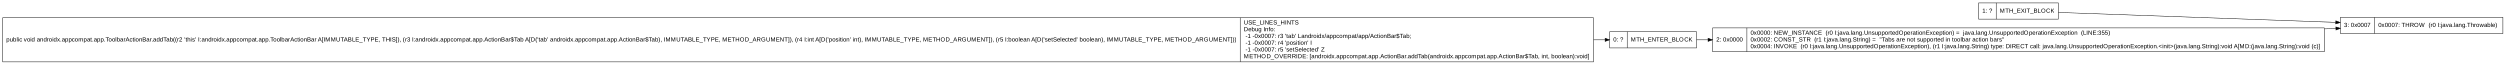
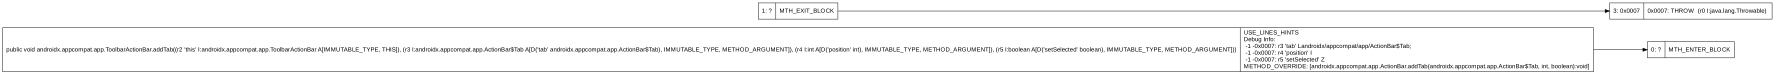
(2018, 40) -> none
